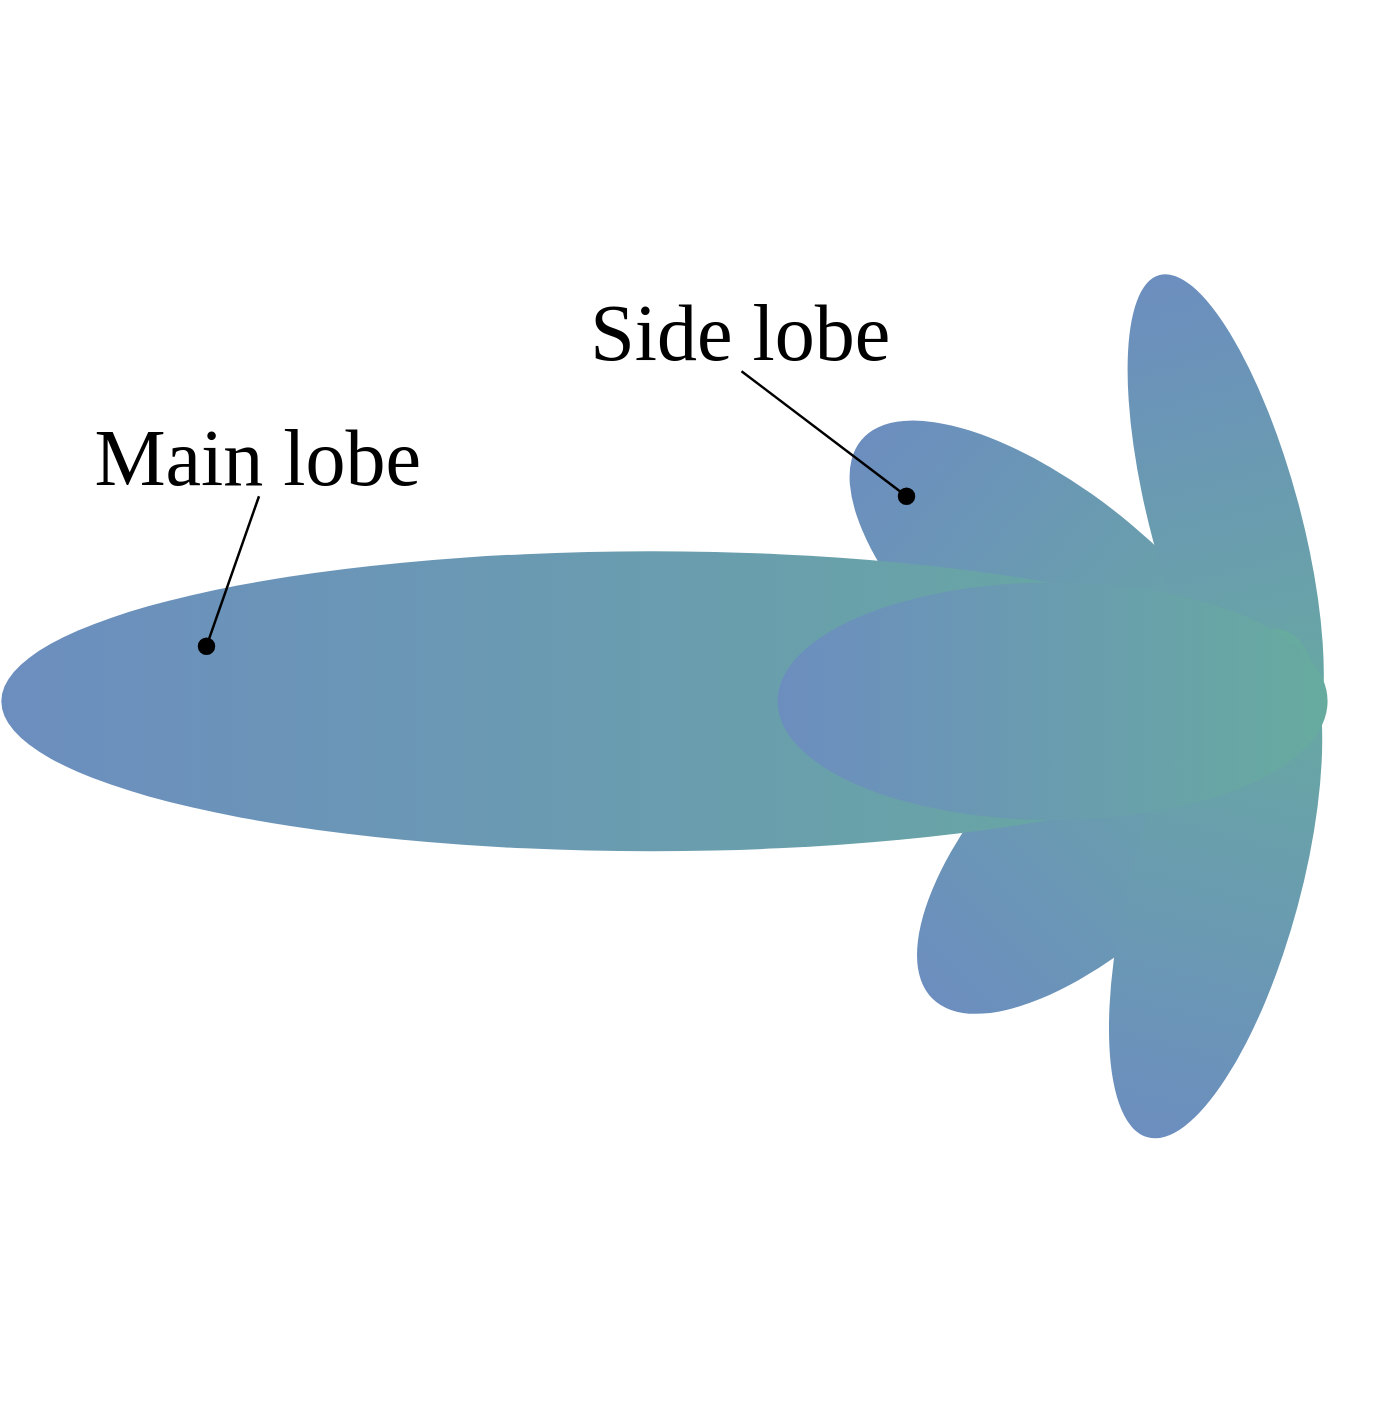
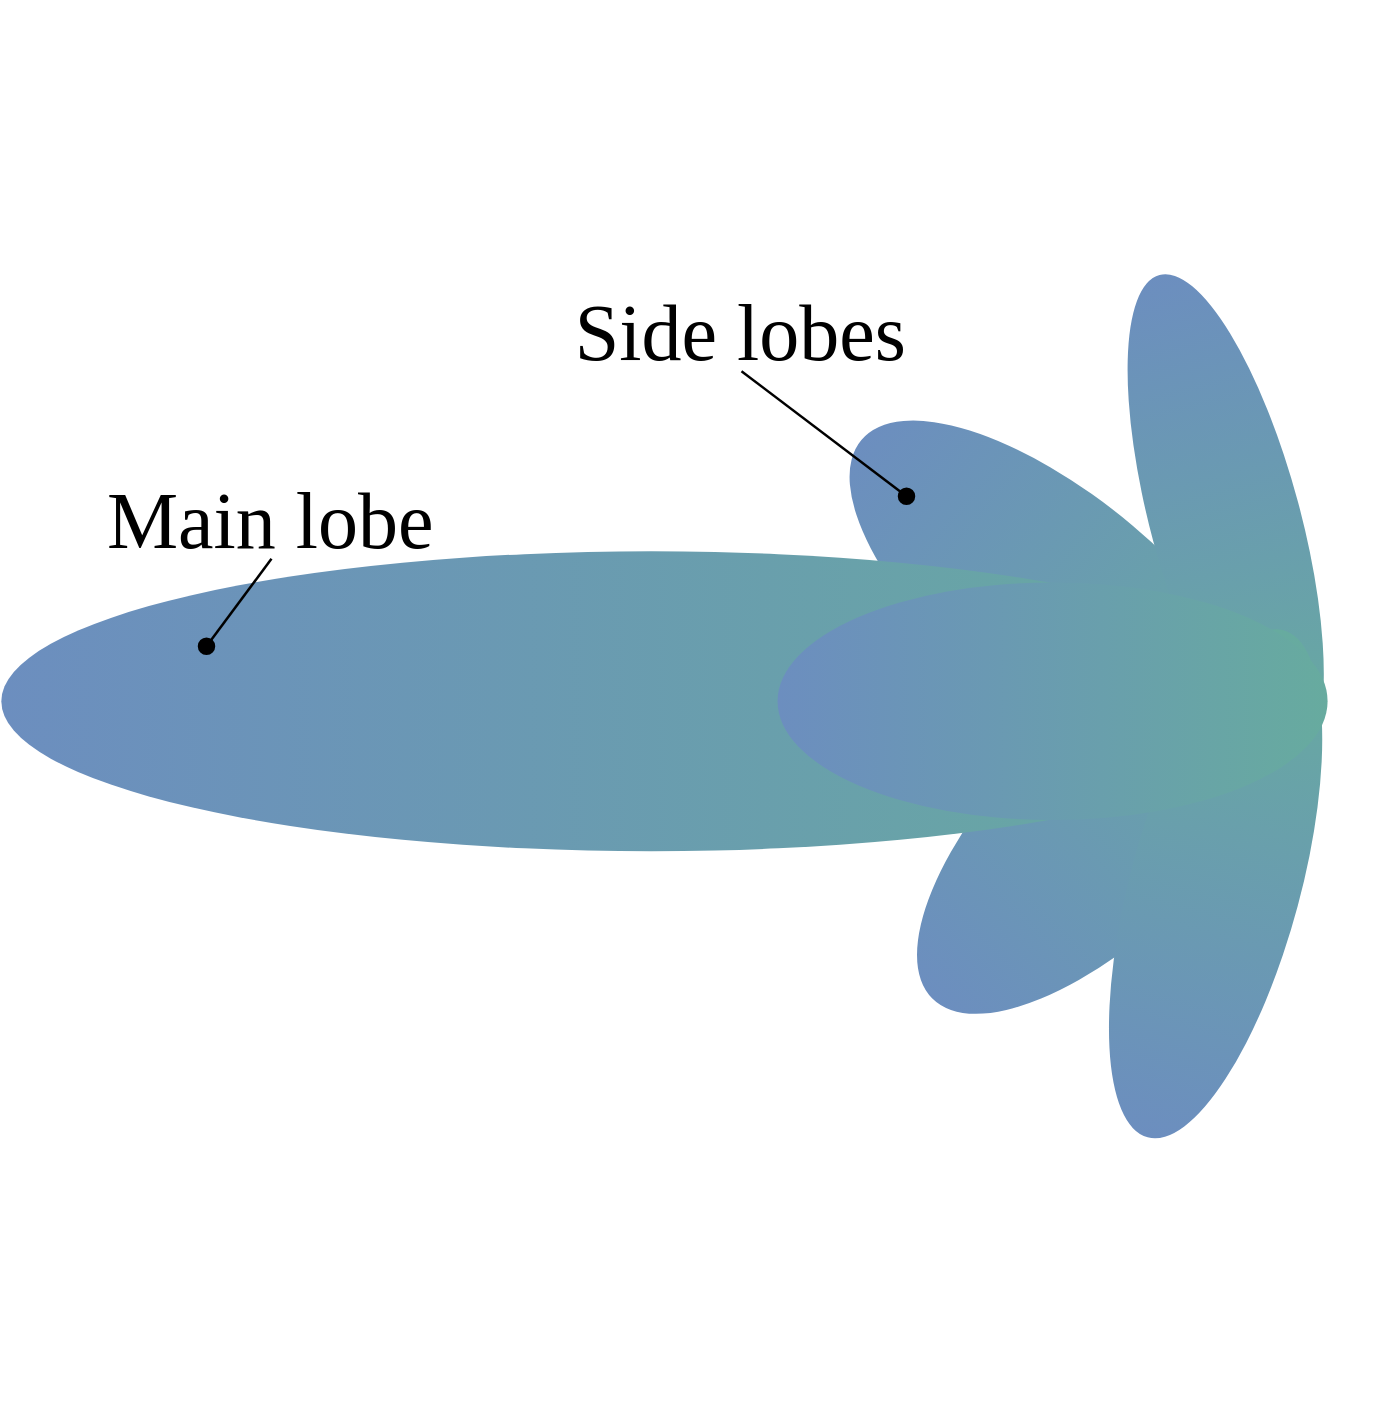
(741, 334) -> (741, 334)
(259, 459) -> (271, 521)
